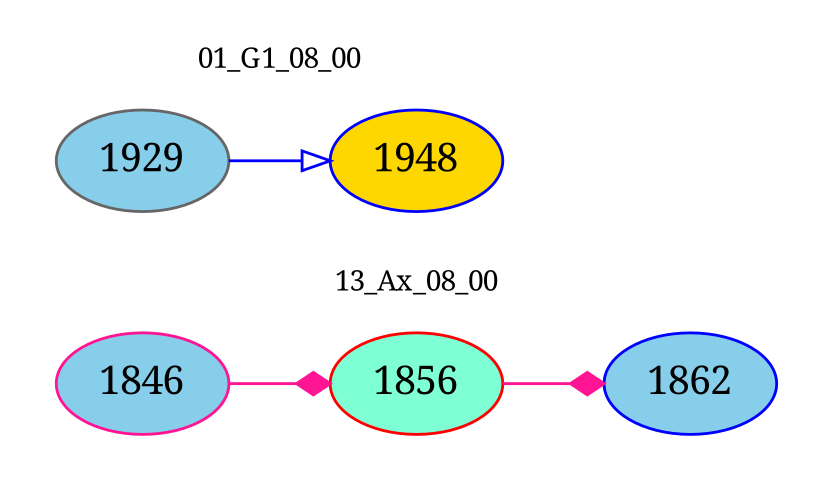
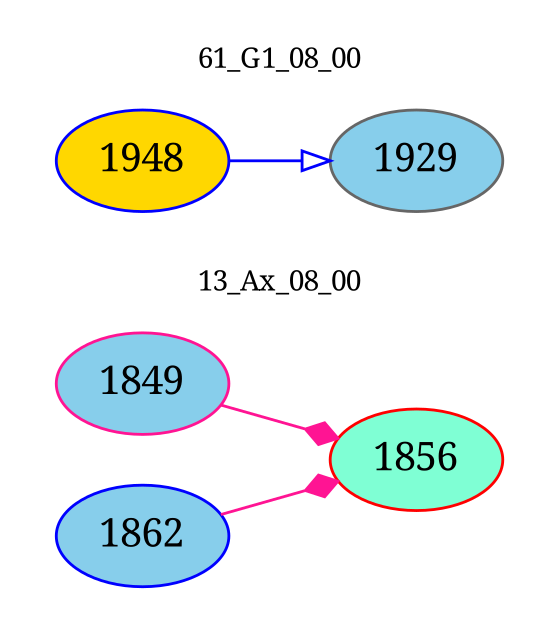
(280, 61) -> (280, 61)
(265, 161) -> (265, 161)
(143, 384) -> (143, 384)
(536, 384) -> (263, 503)
